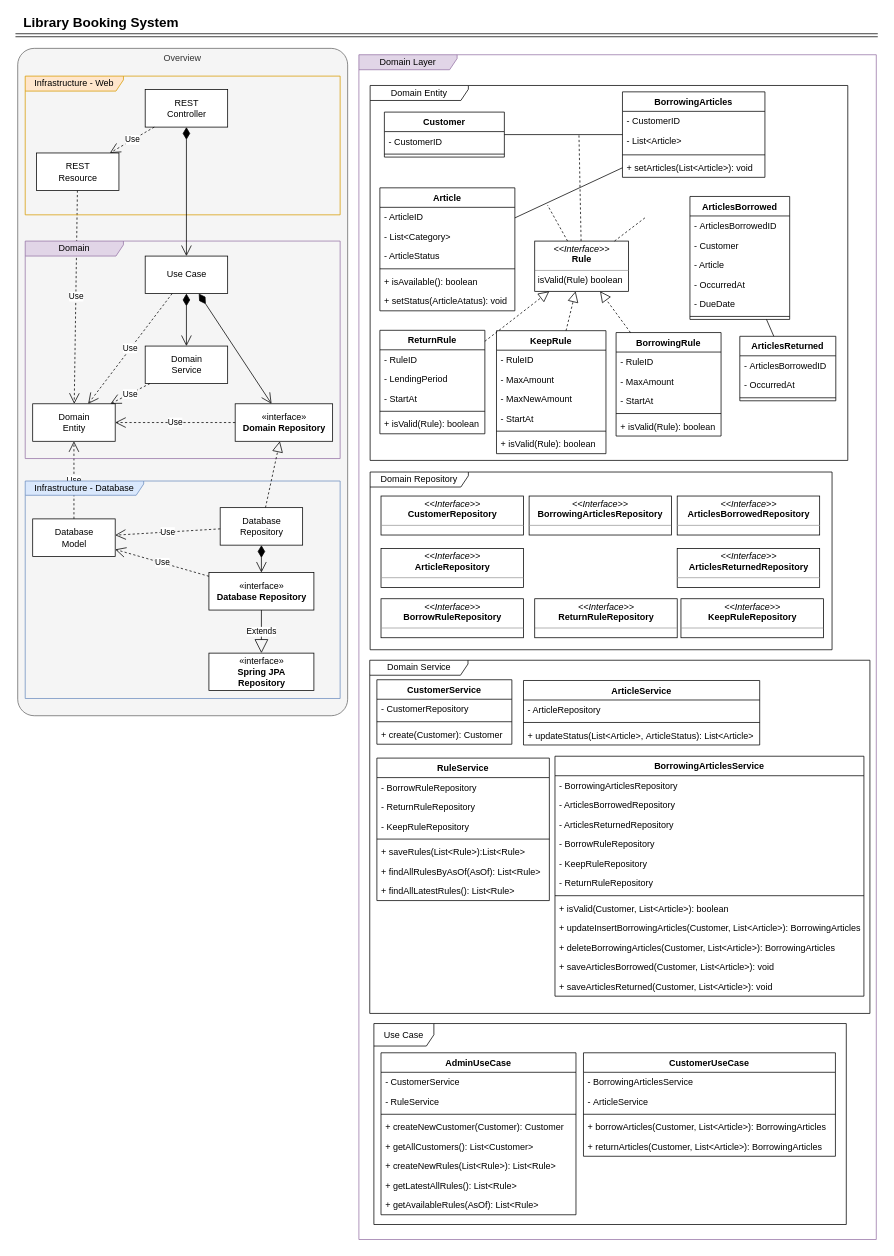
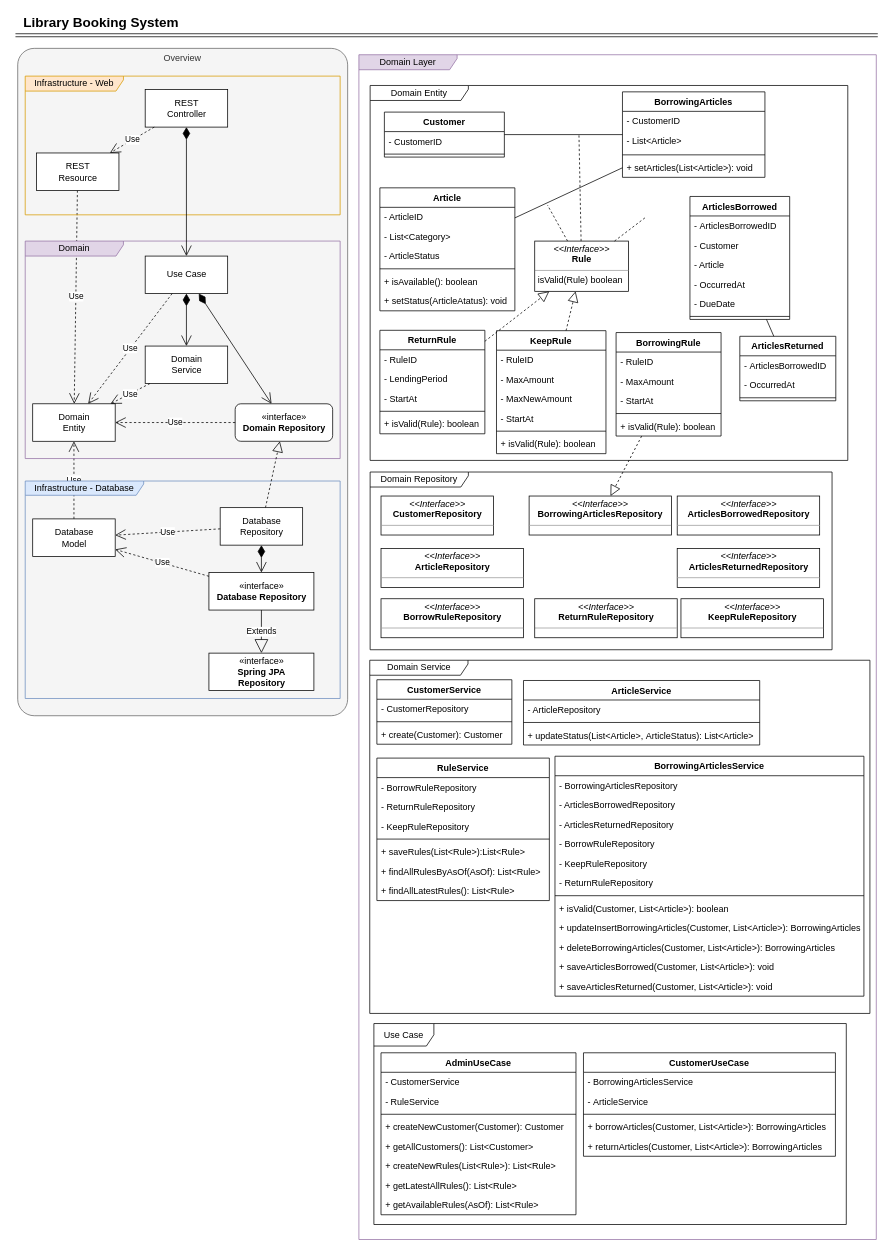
(618, 316) -> (628, 462)
(284, 423) -> (284, 423)
(452, 516) -> (437, 516)
